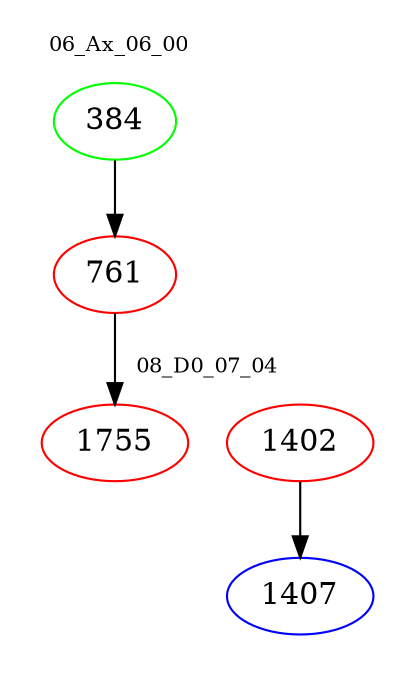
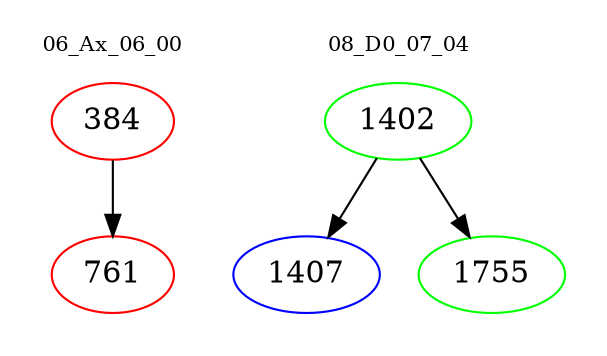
(115, 121) -> (113, 121)
(115, 360) -> (439, 188)
(115, 443) -> (492, 275)
(300, 443) -> (398, 121)
